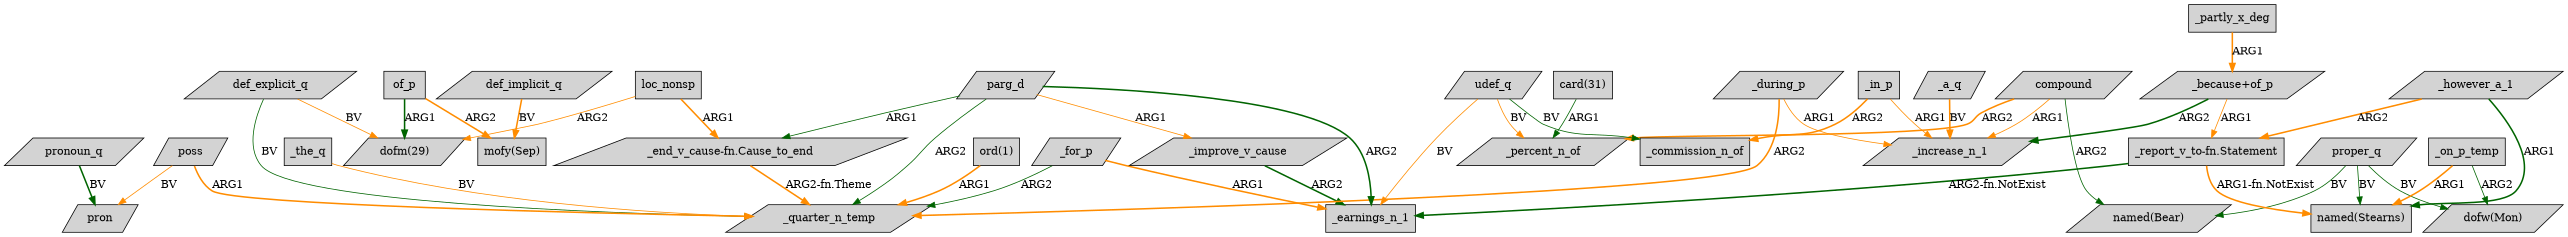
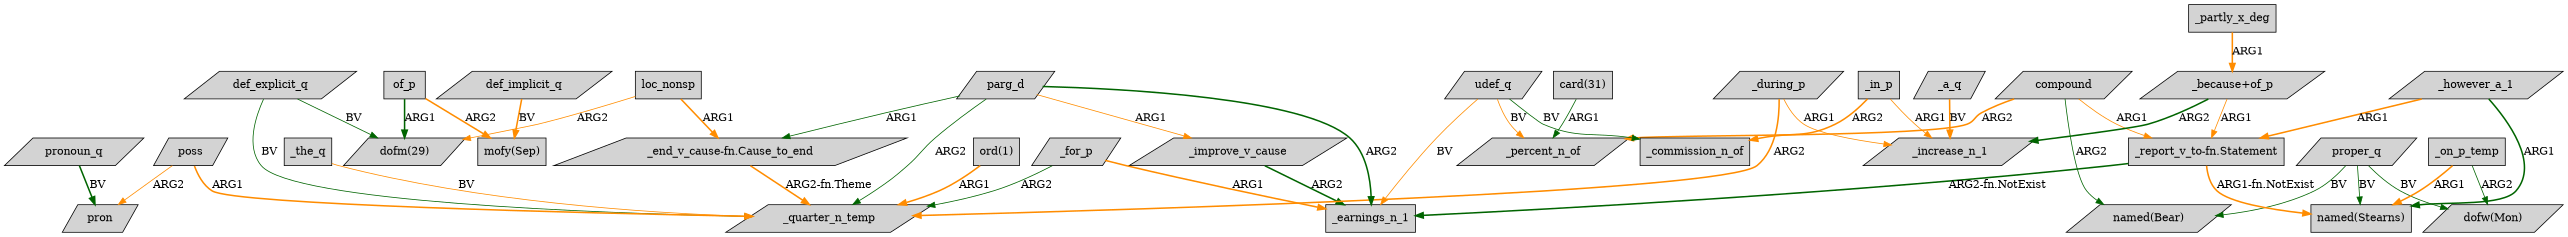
(334, 117) -> (334, 117)
(2373, 118) -> (2373, 118)
(2024, 119) -> (2110, 120)
(169, 185) -> (169, 185)
